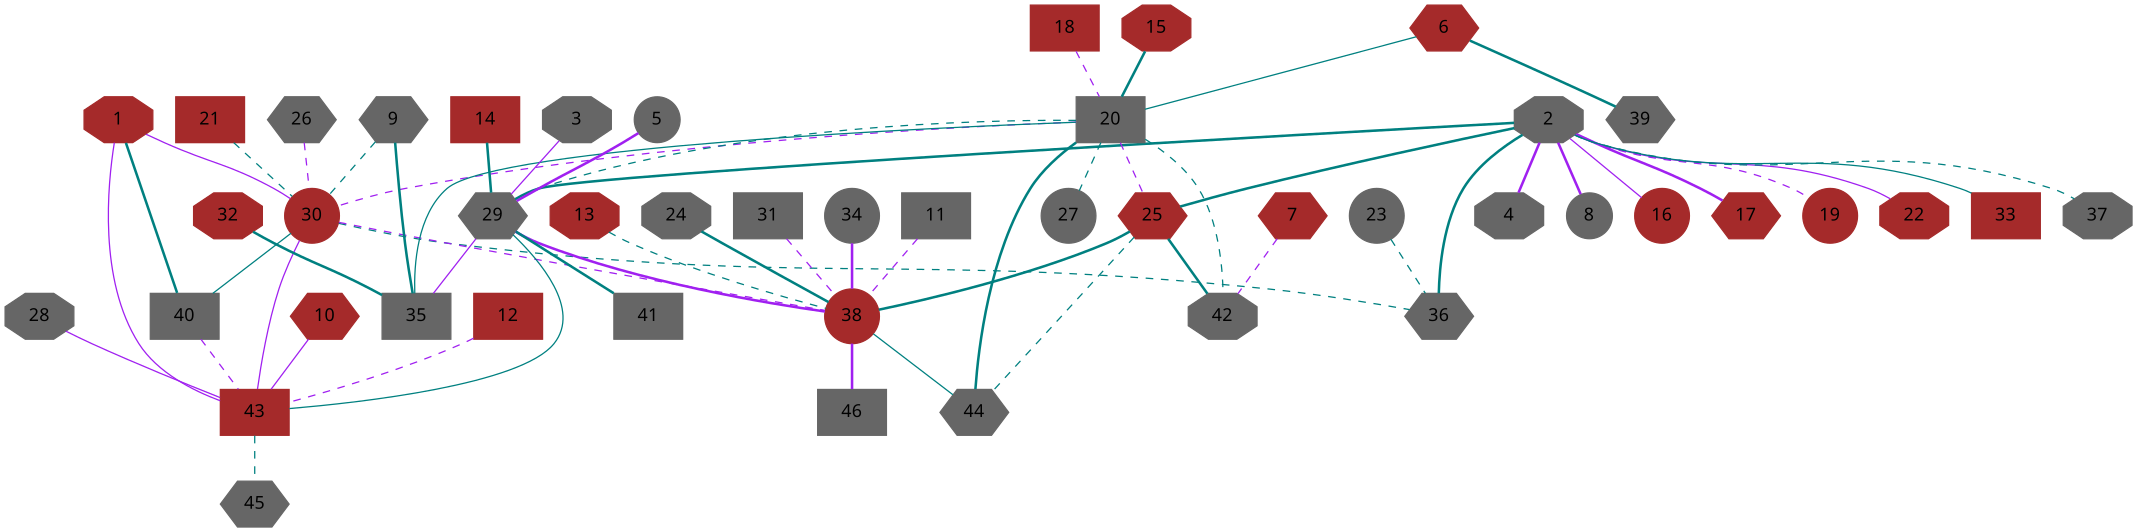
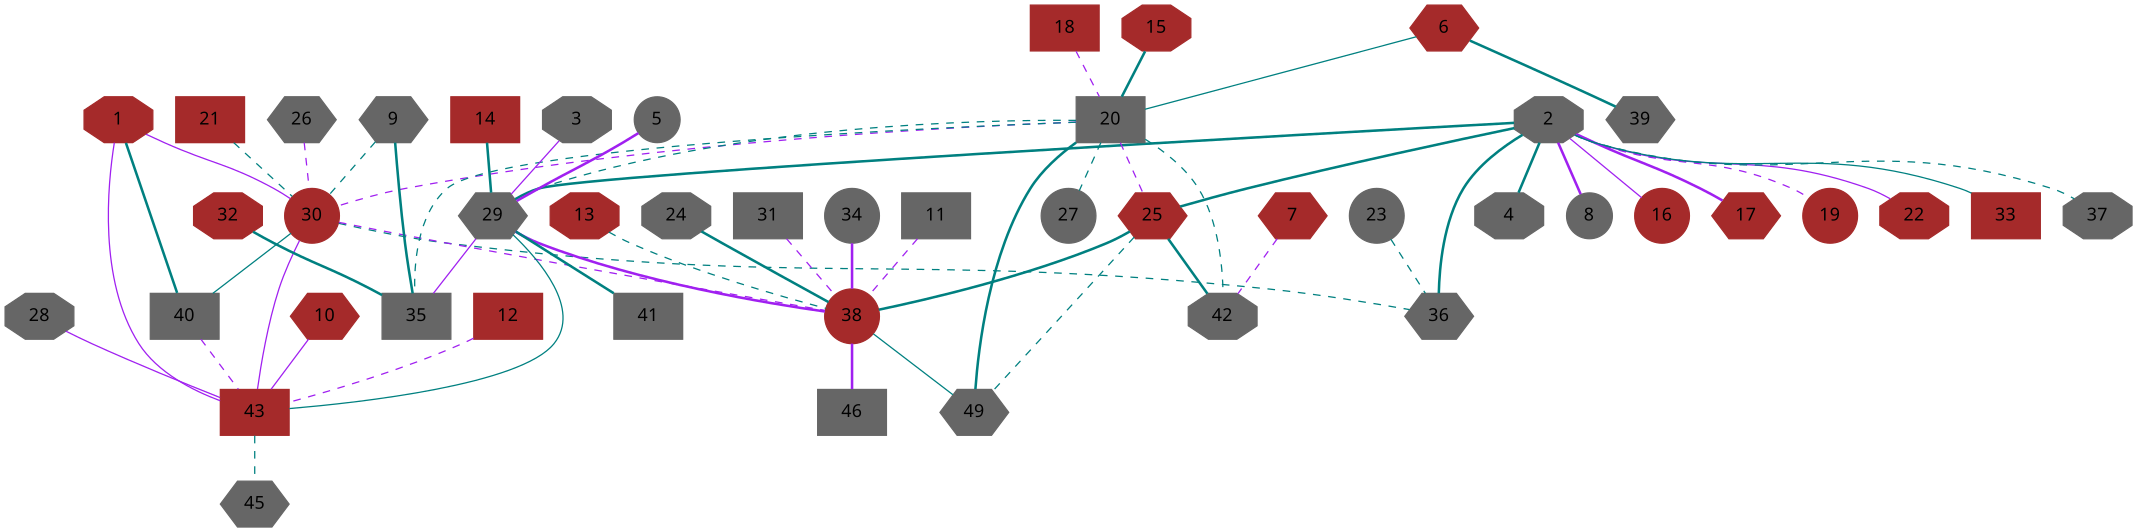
(703, 144) -> (703, 144)
(1529, 168) -> (1529, 168)
(974, 412) -> (974, 412)
